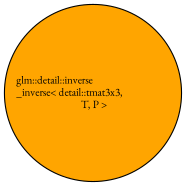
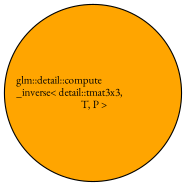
(93, 93) -> (93, 93)
